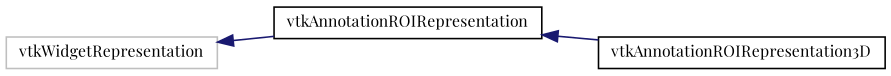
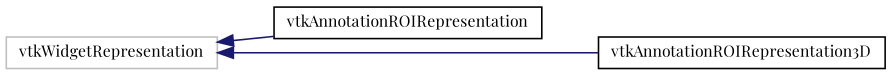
(578, 38) -> (416, 53)
